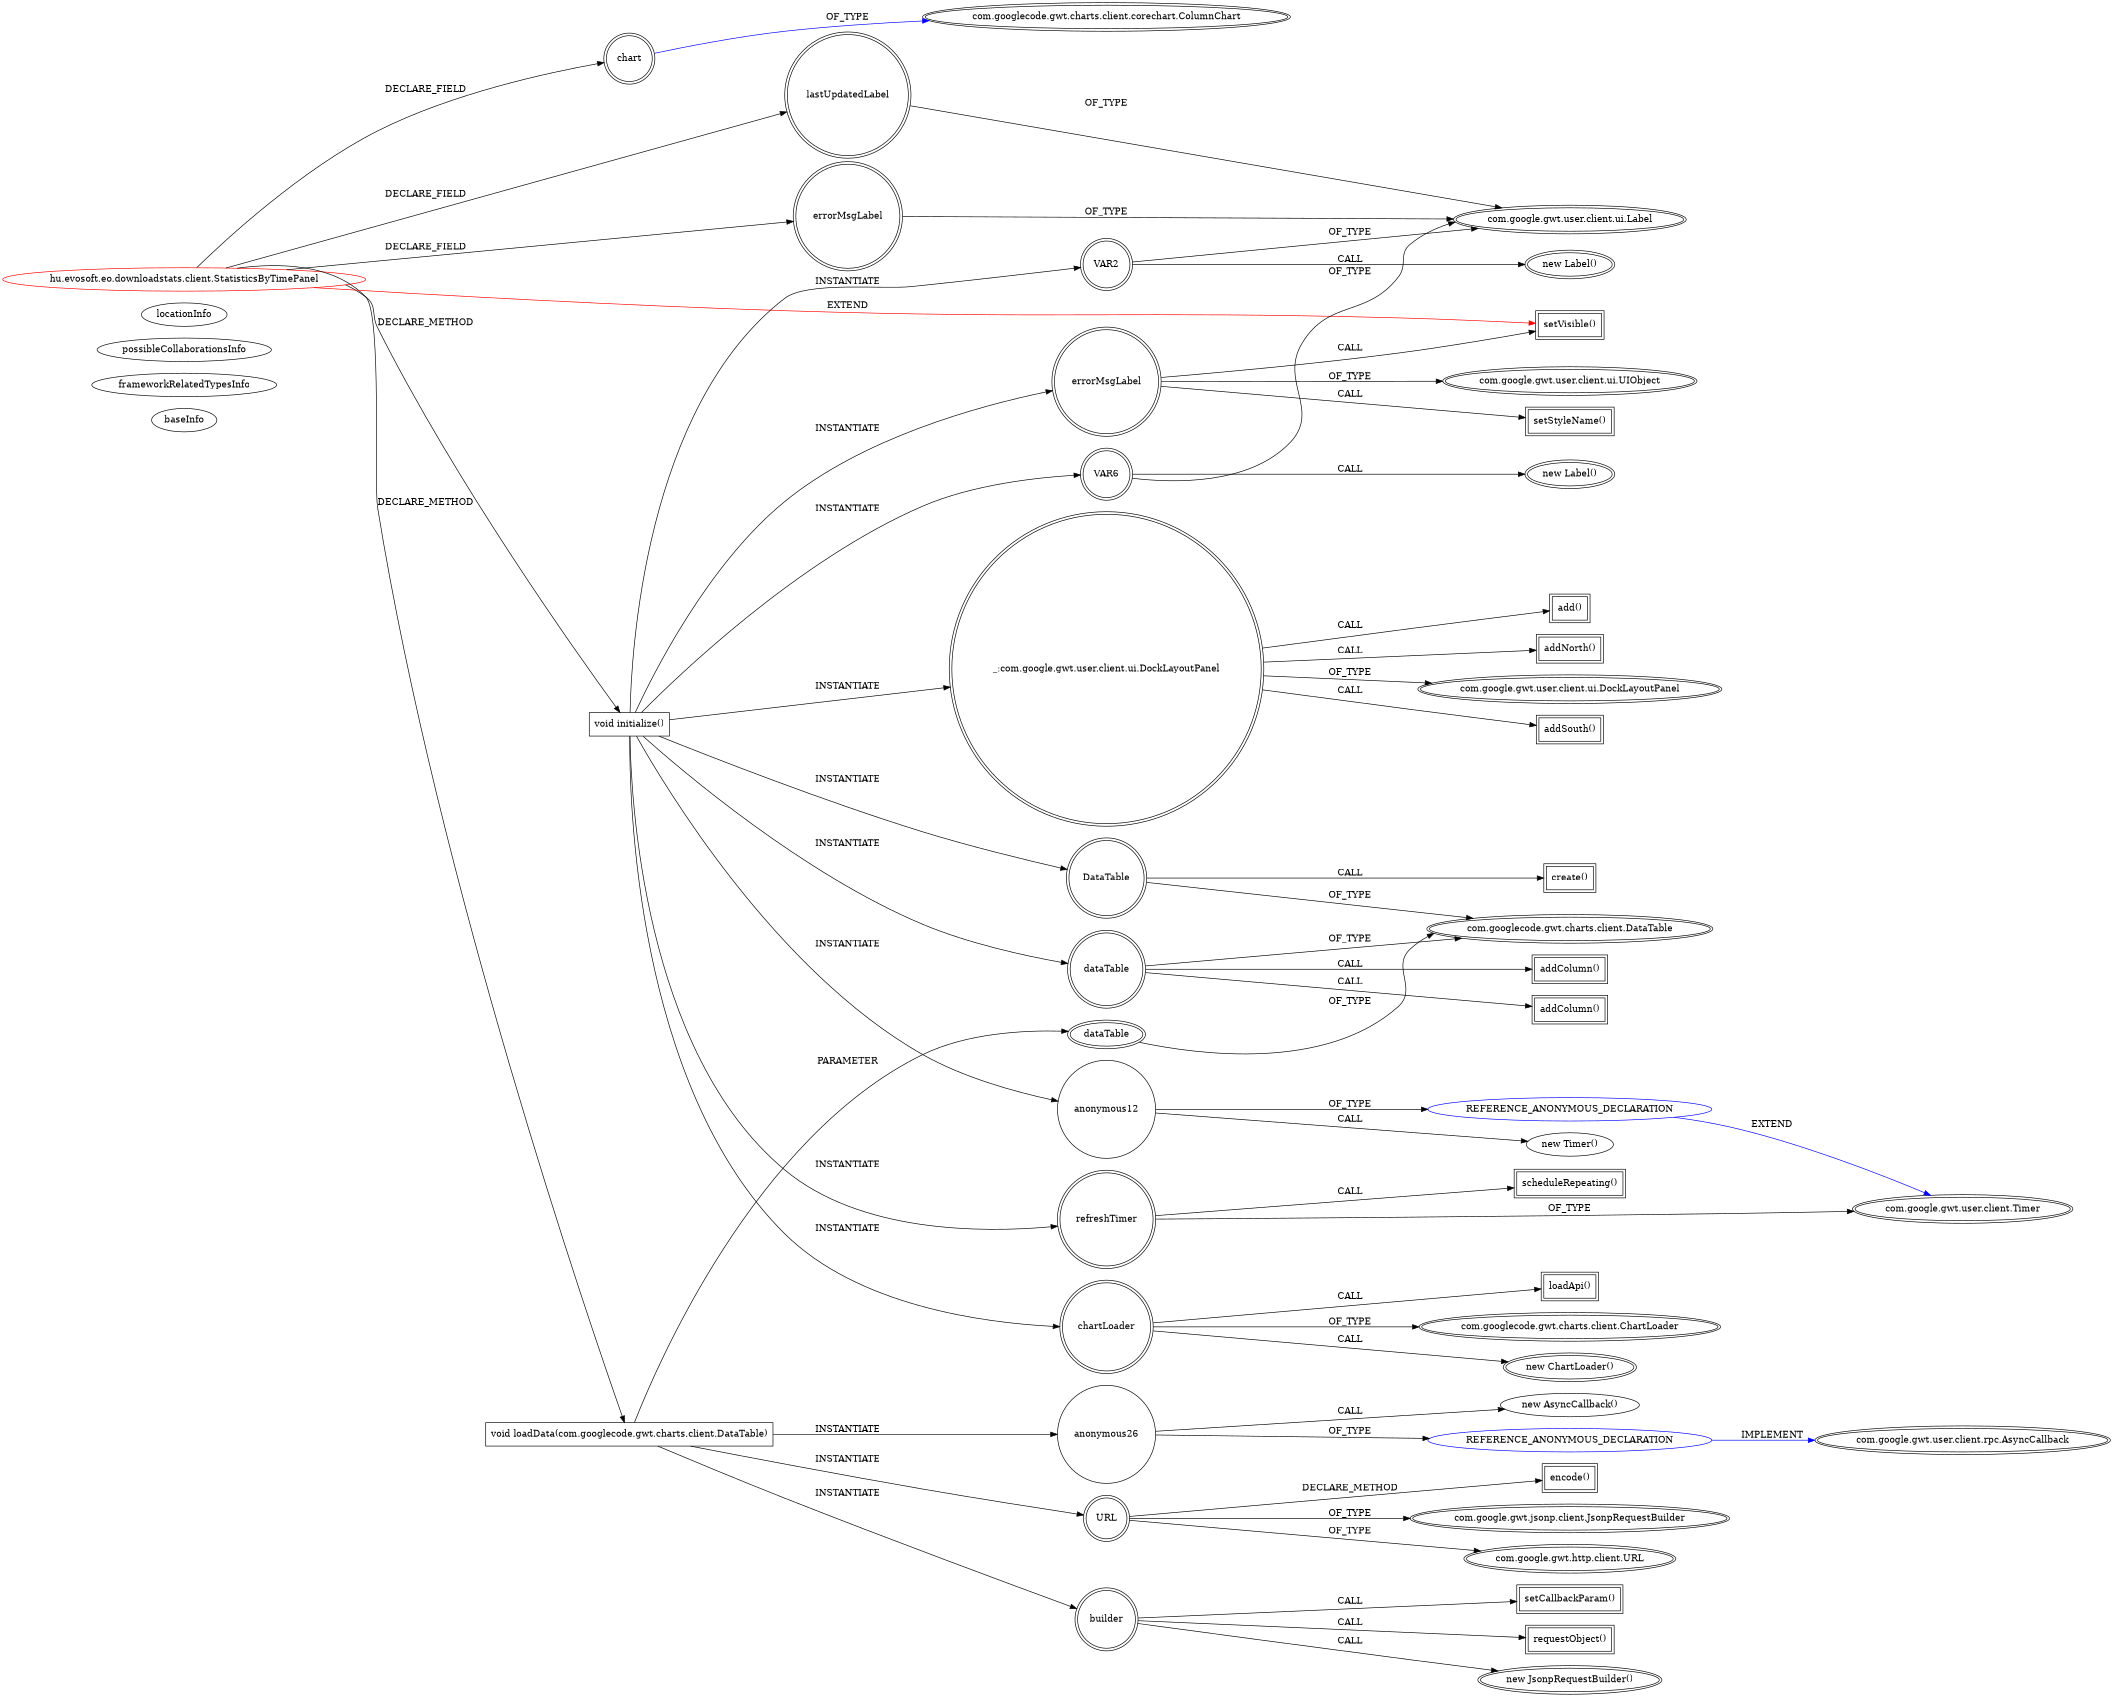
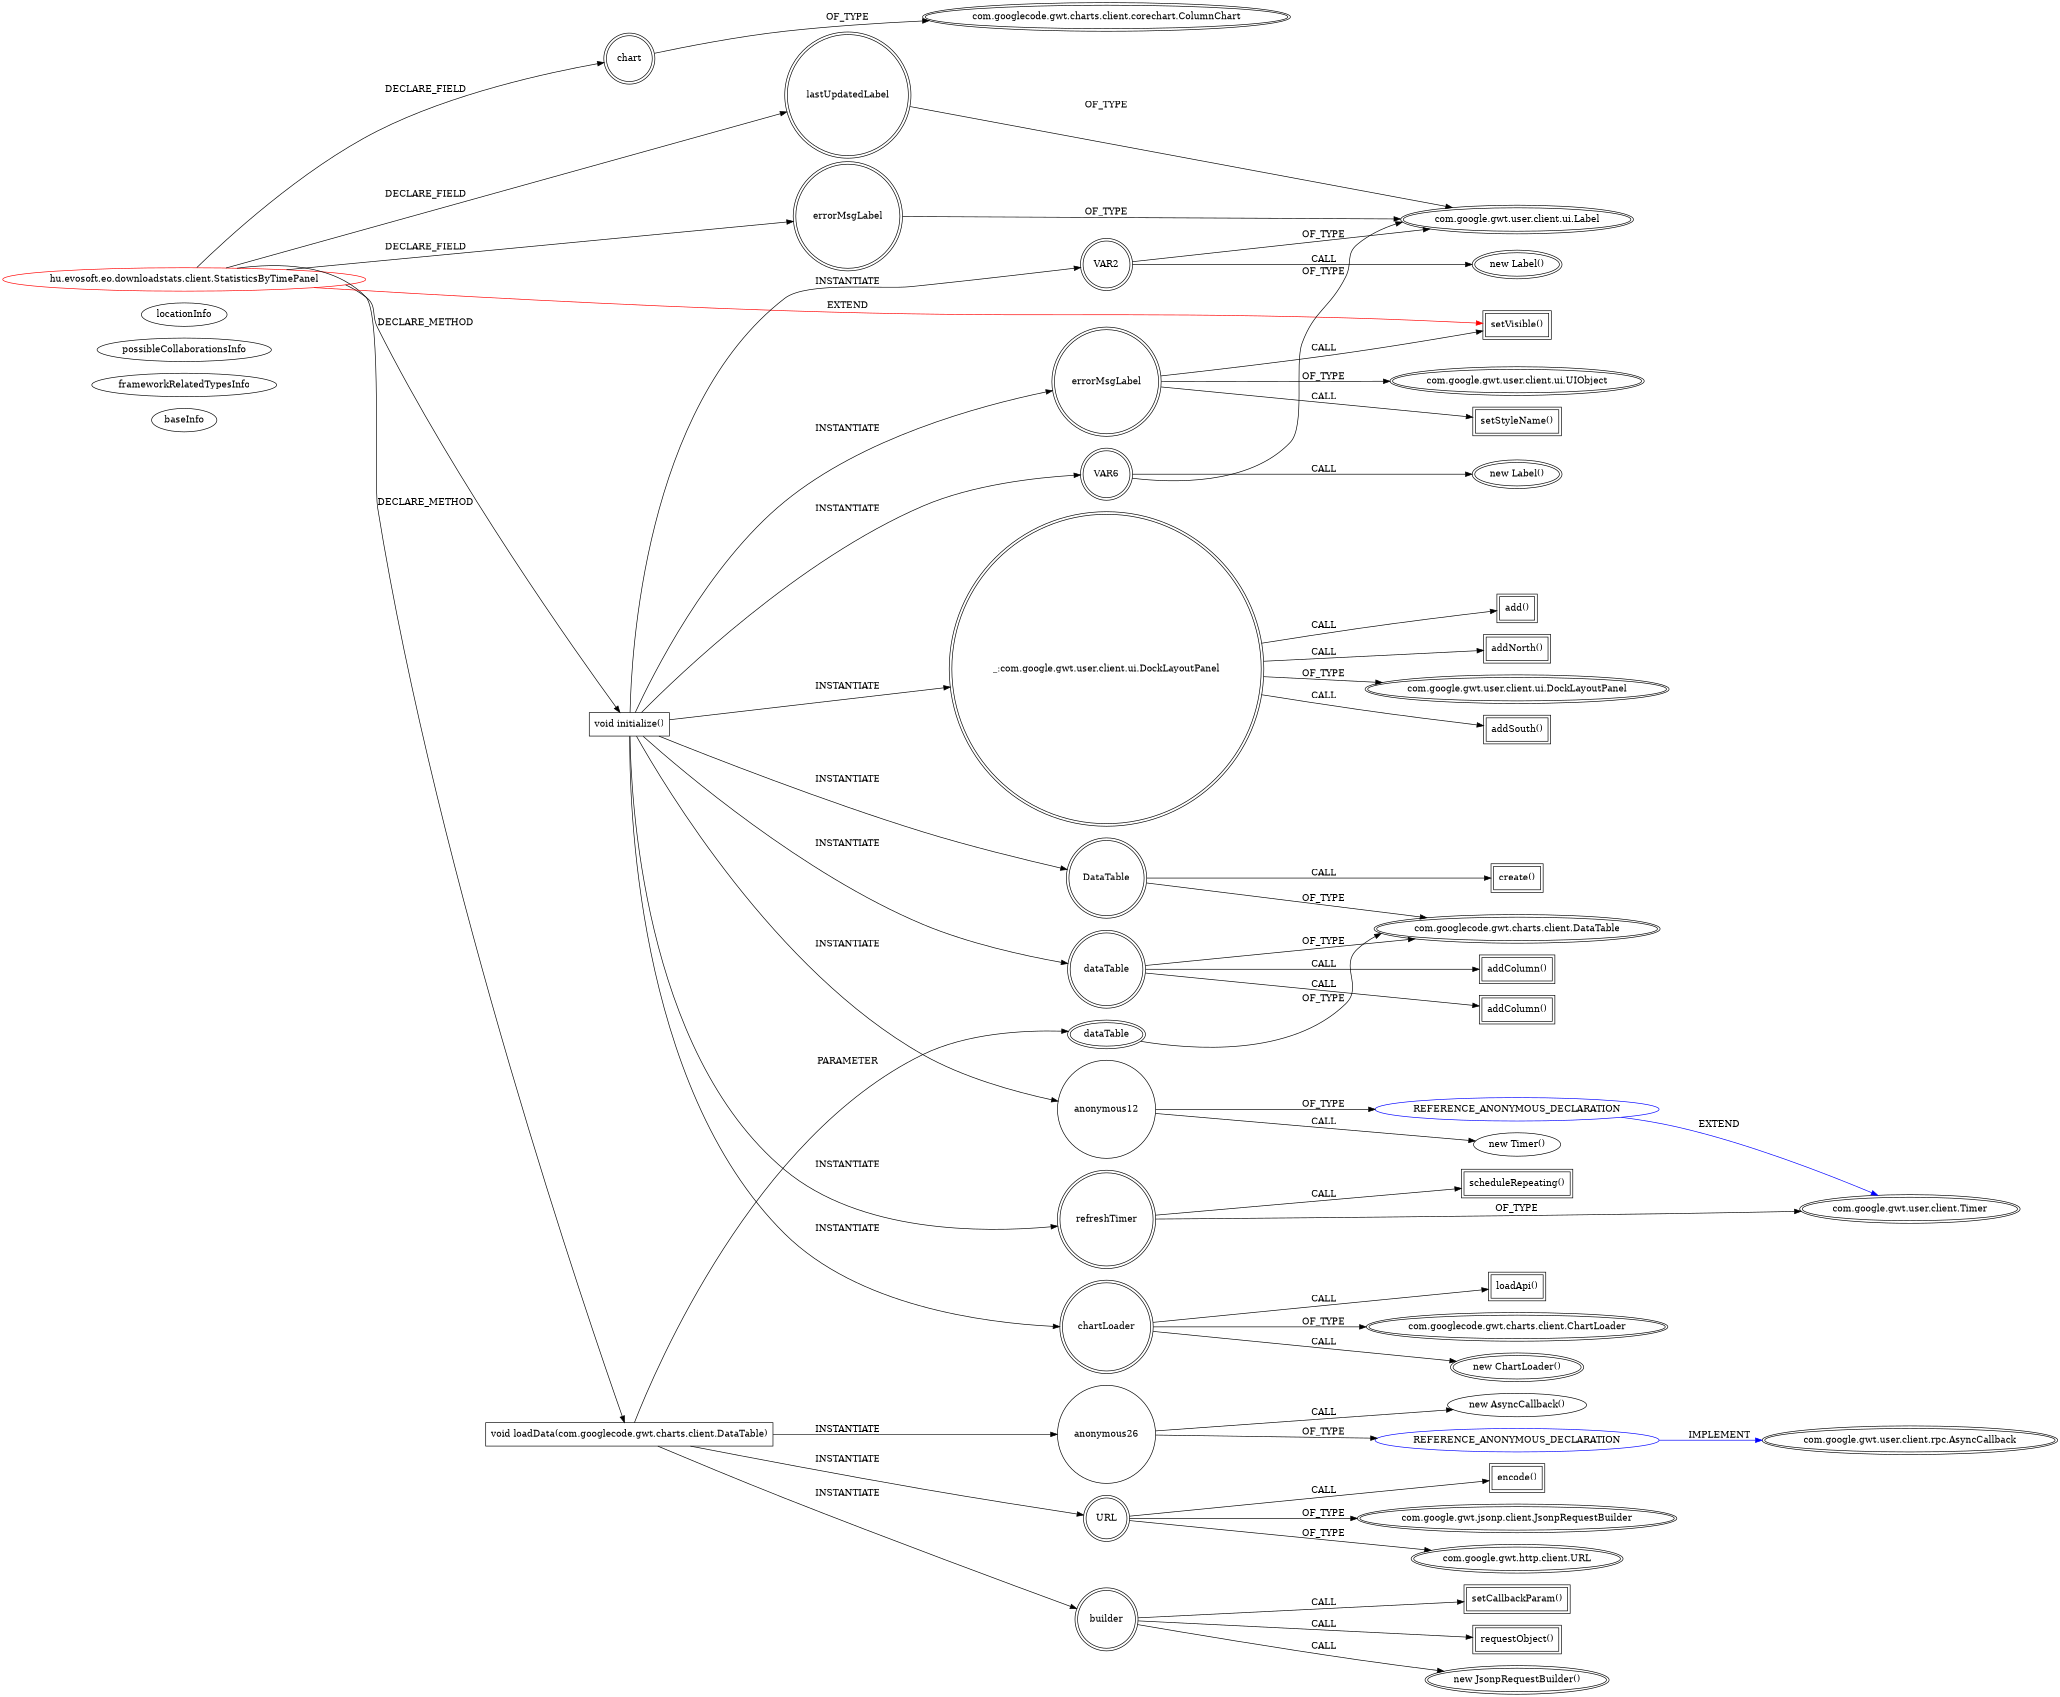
(788, 31) -> (788, 31)
(1350, 1488) -> (1324, 1491)
